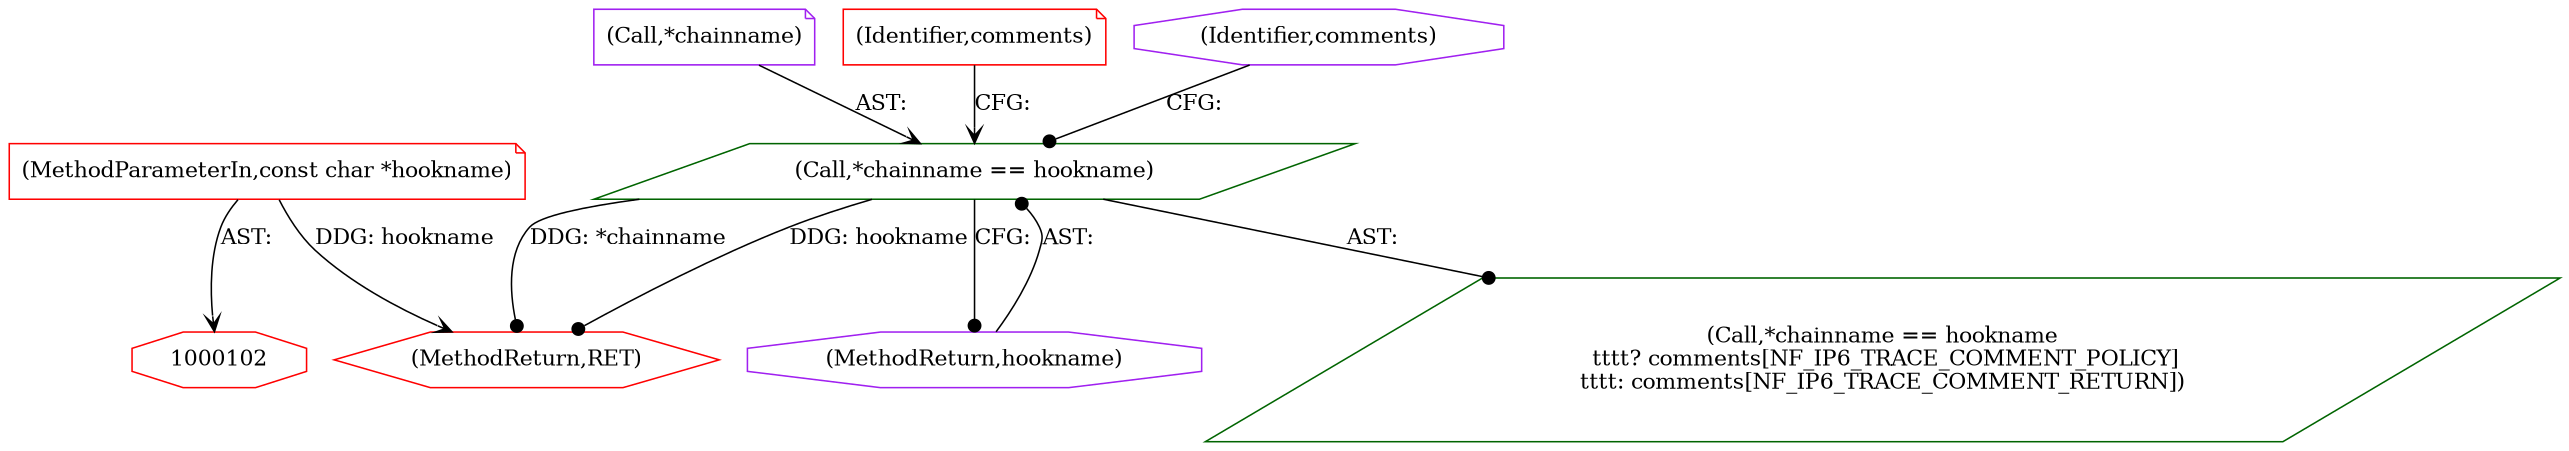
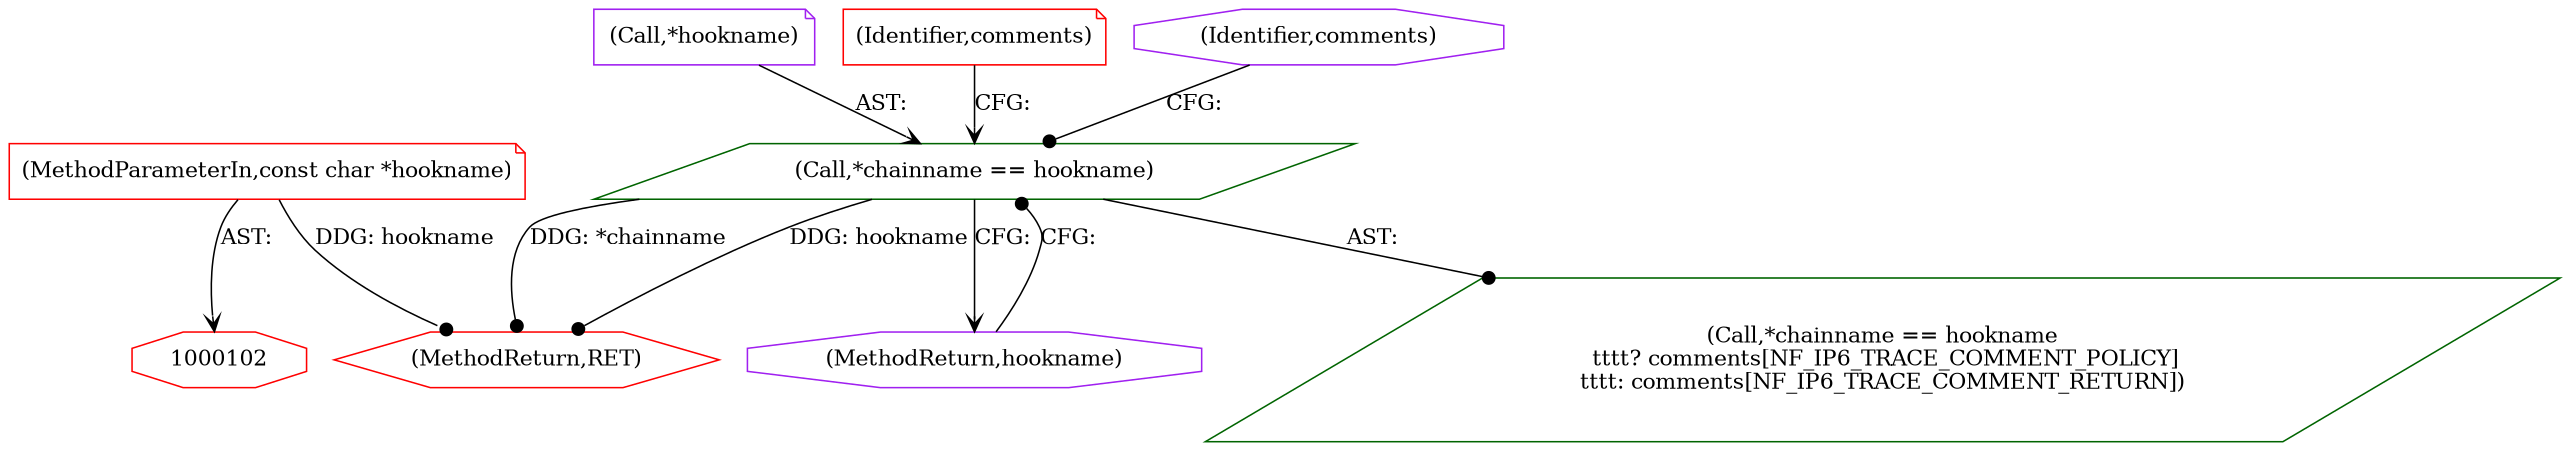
(704, 37) -> (704, 37)
(1072, 239) -> (1072, 239)
(975, 259) -> (975, 259)
(347, 276) -> (347, 276)
